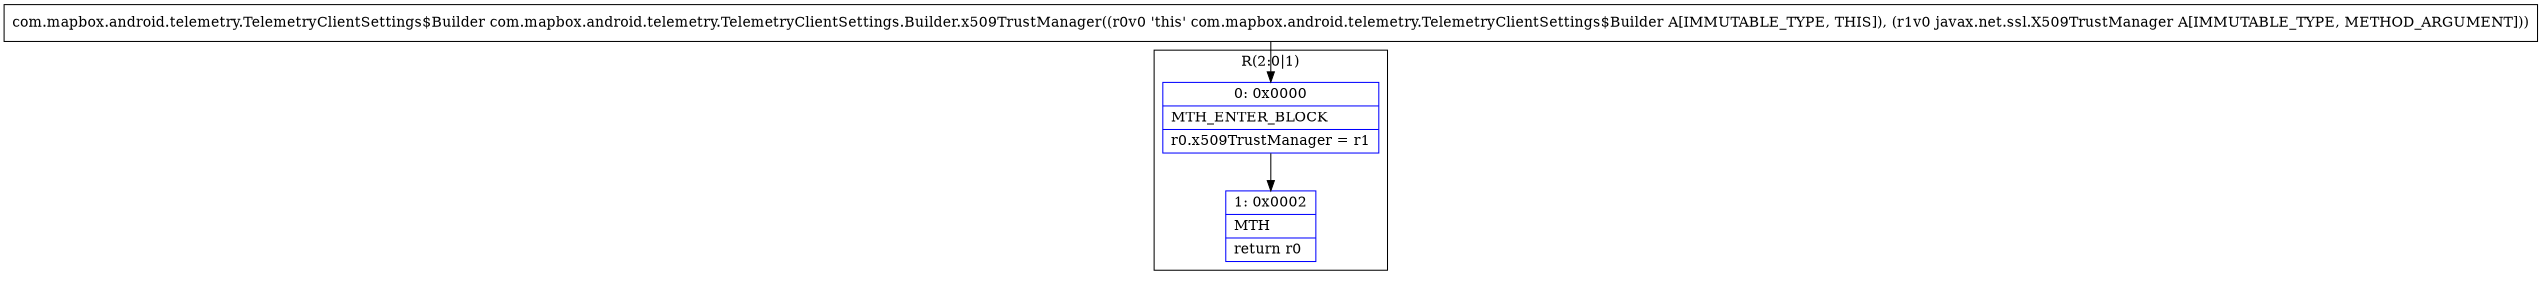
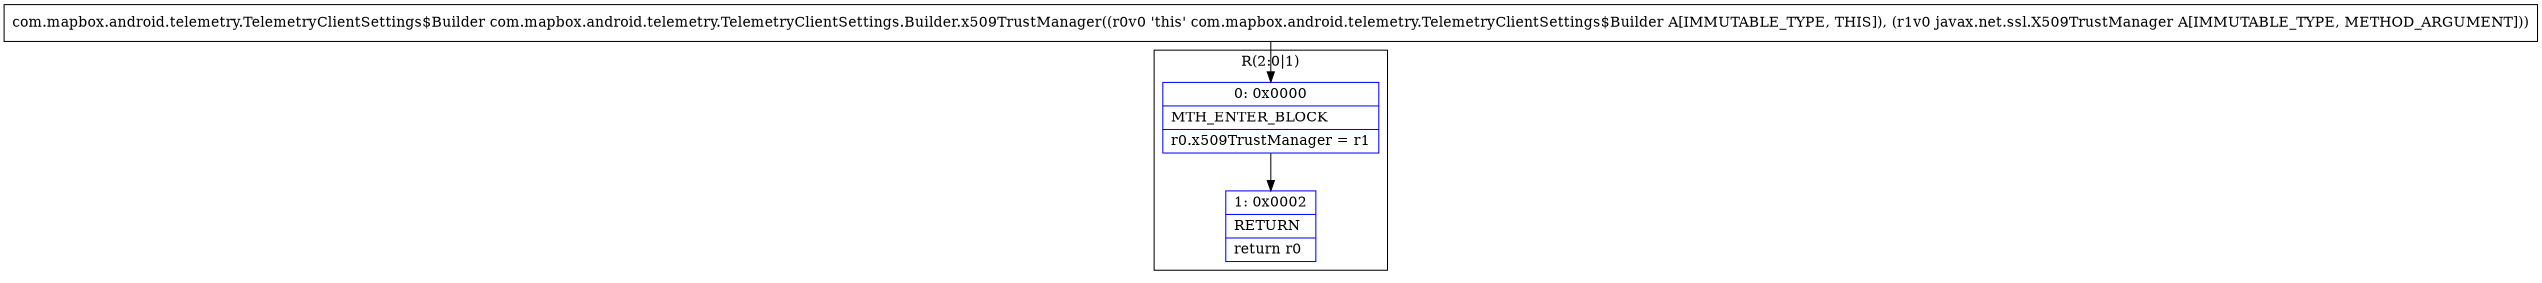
(1252, 226) -> (1267, 226)
